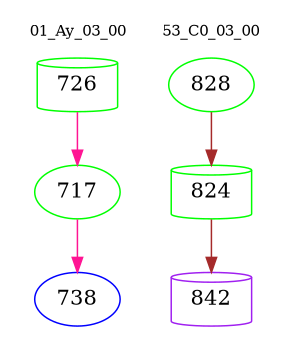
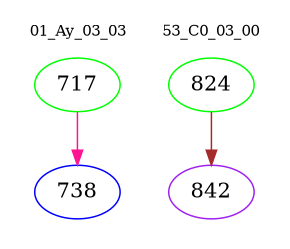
(78, 32) -> (78, 32)
(77, 85) -> none
(211, 85) -> none
(211, 192) -> (211, 85)
(211, 299) -> (211, 192)
